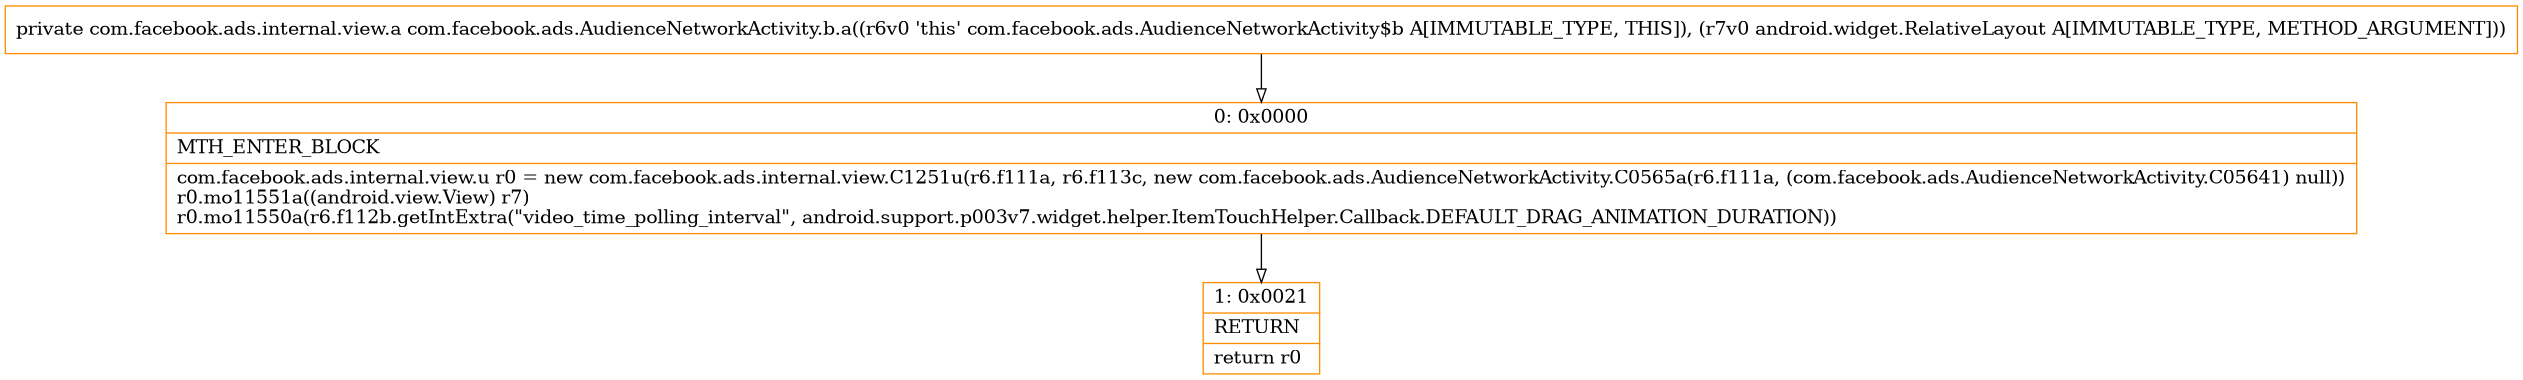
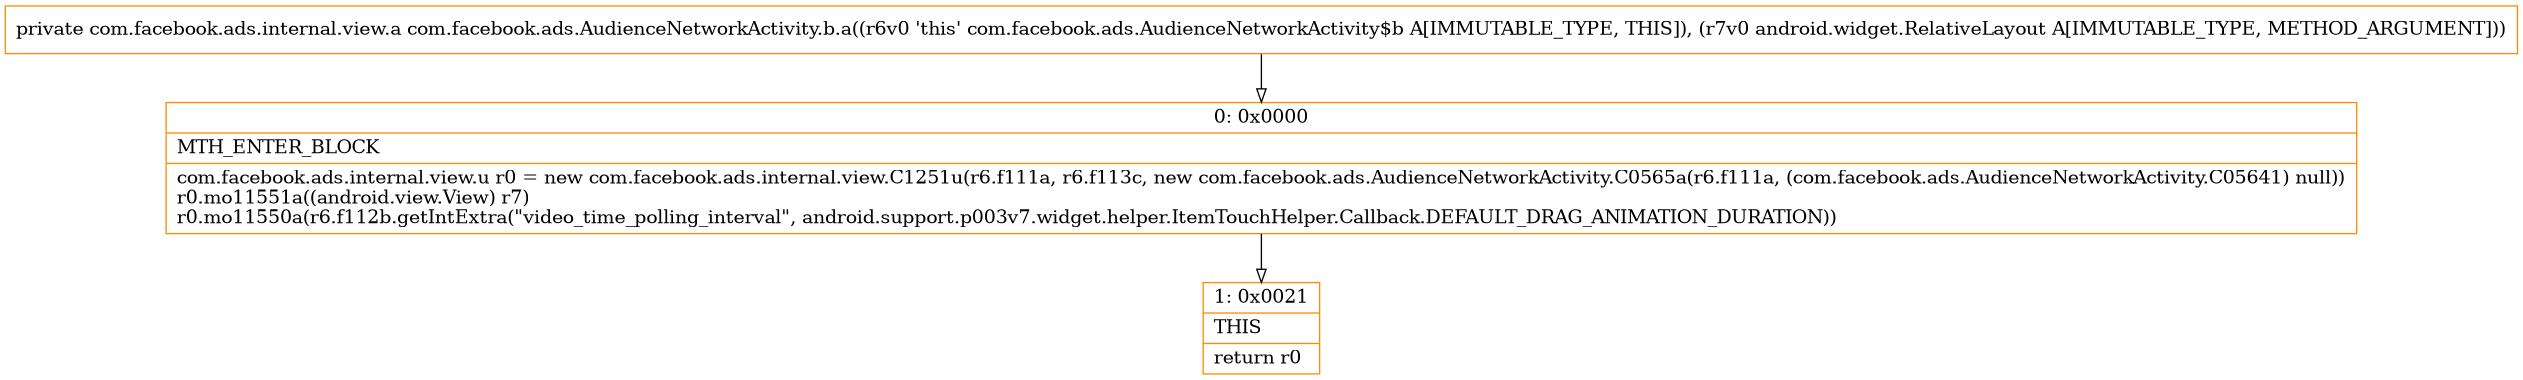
(1257, 328) -> (1238, 328)
